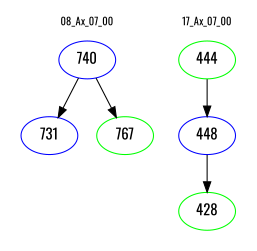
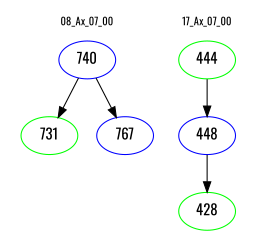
(49, 136) -> (49, 136)
(125, 136) -> (125, 136)
